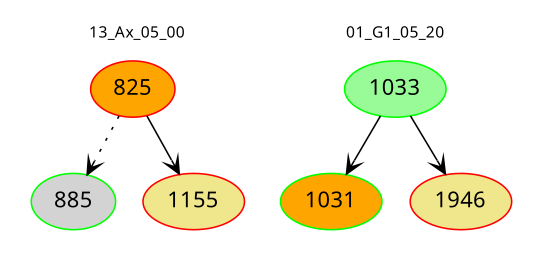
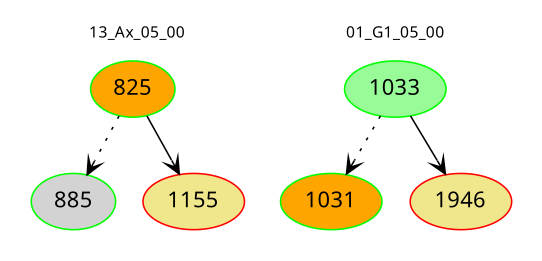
(396, 34) -> (396, 34)
(133, 89) -> (133, 89)
(367, 138) -> (367, 138)
